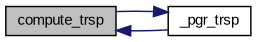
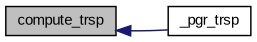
(135, 11) -> none
